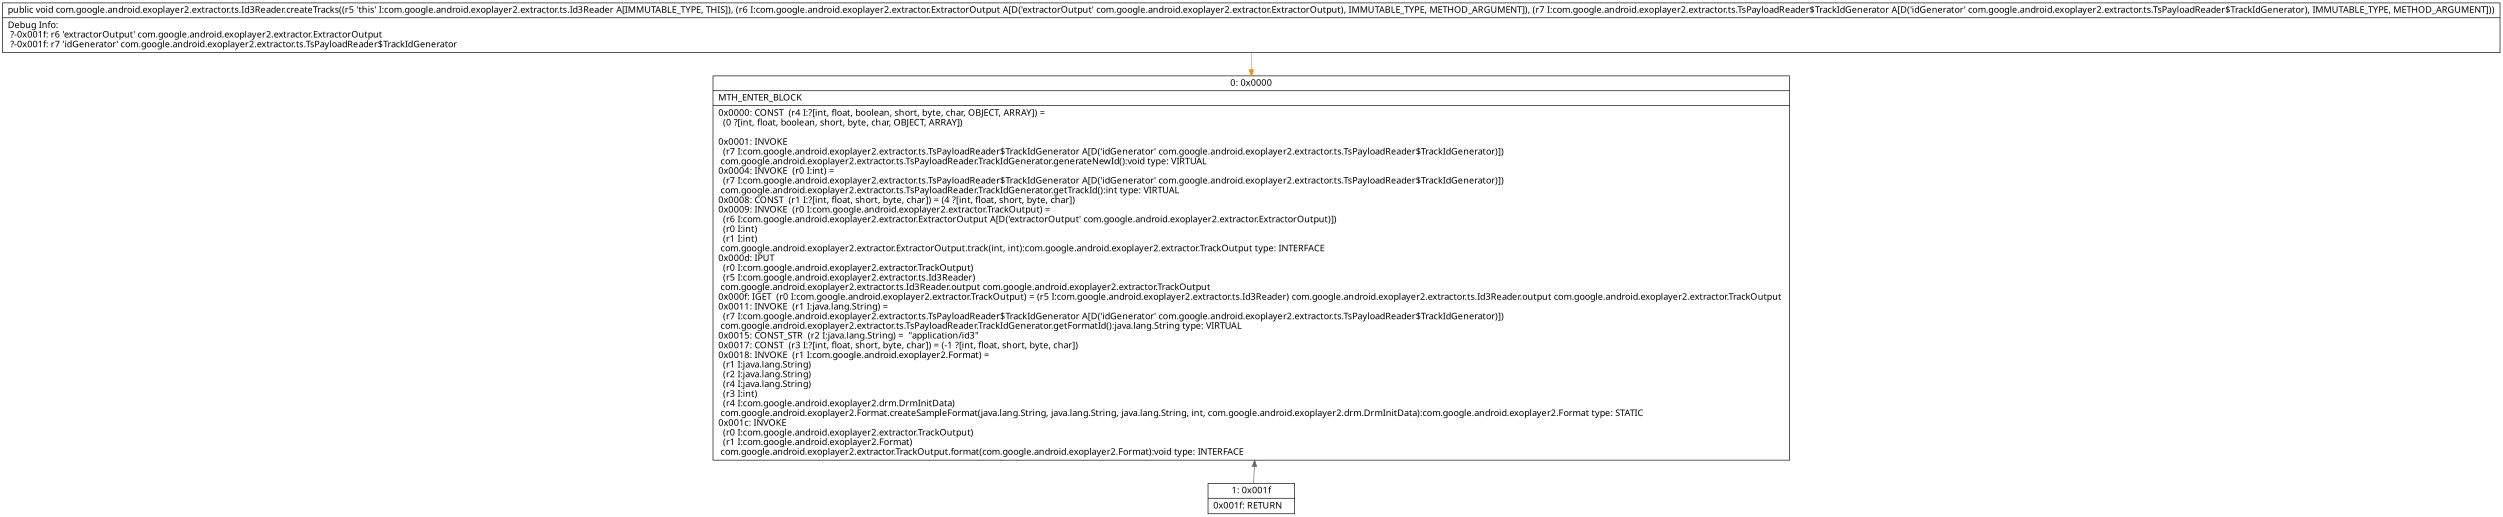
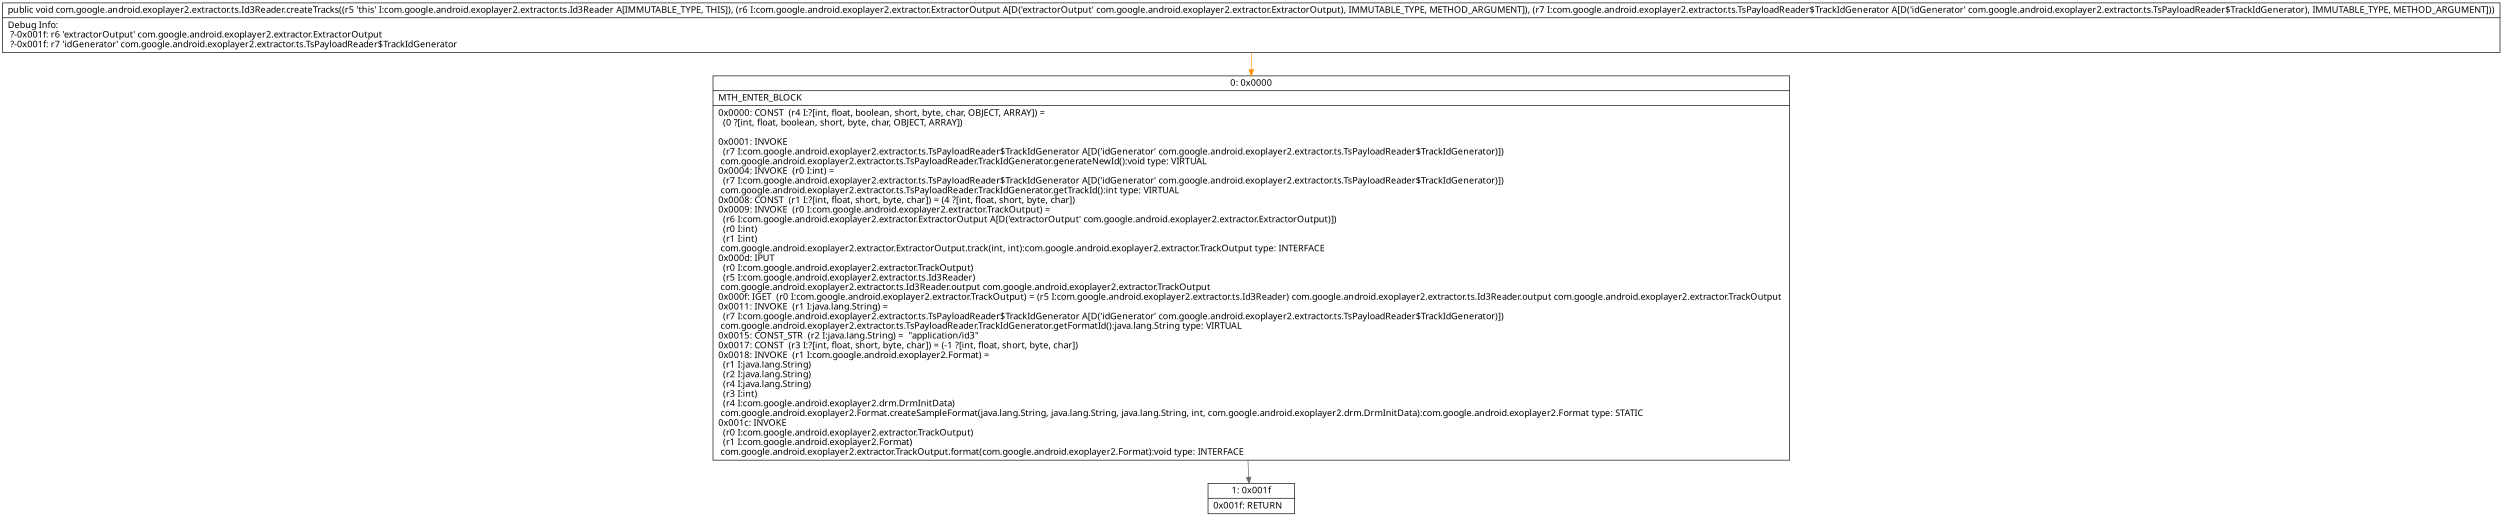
(1254, 475) -> (1248, 469)
